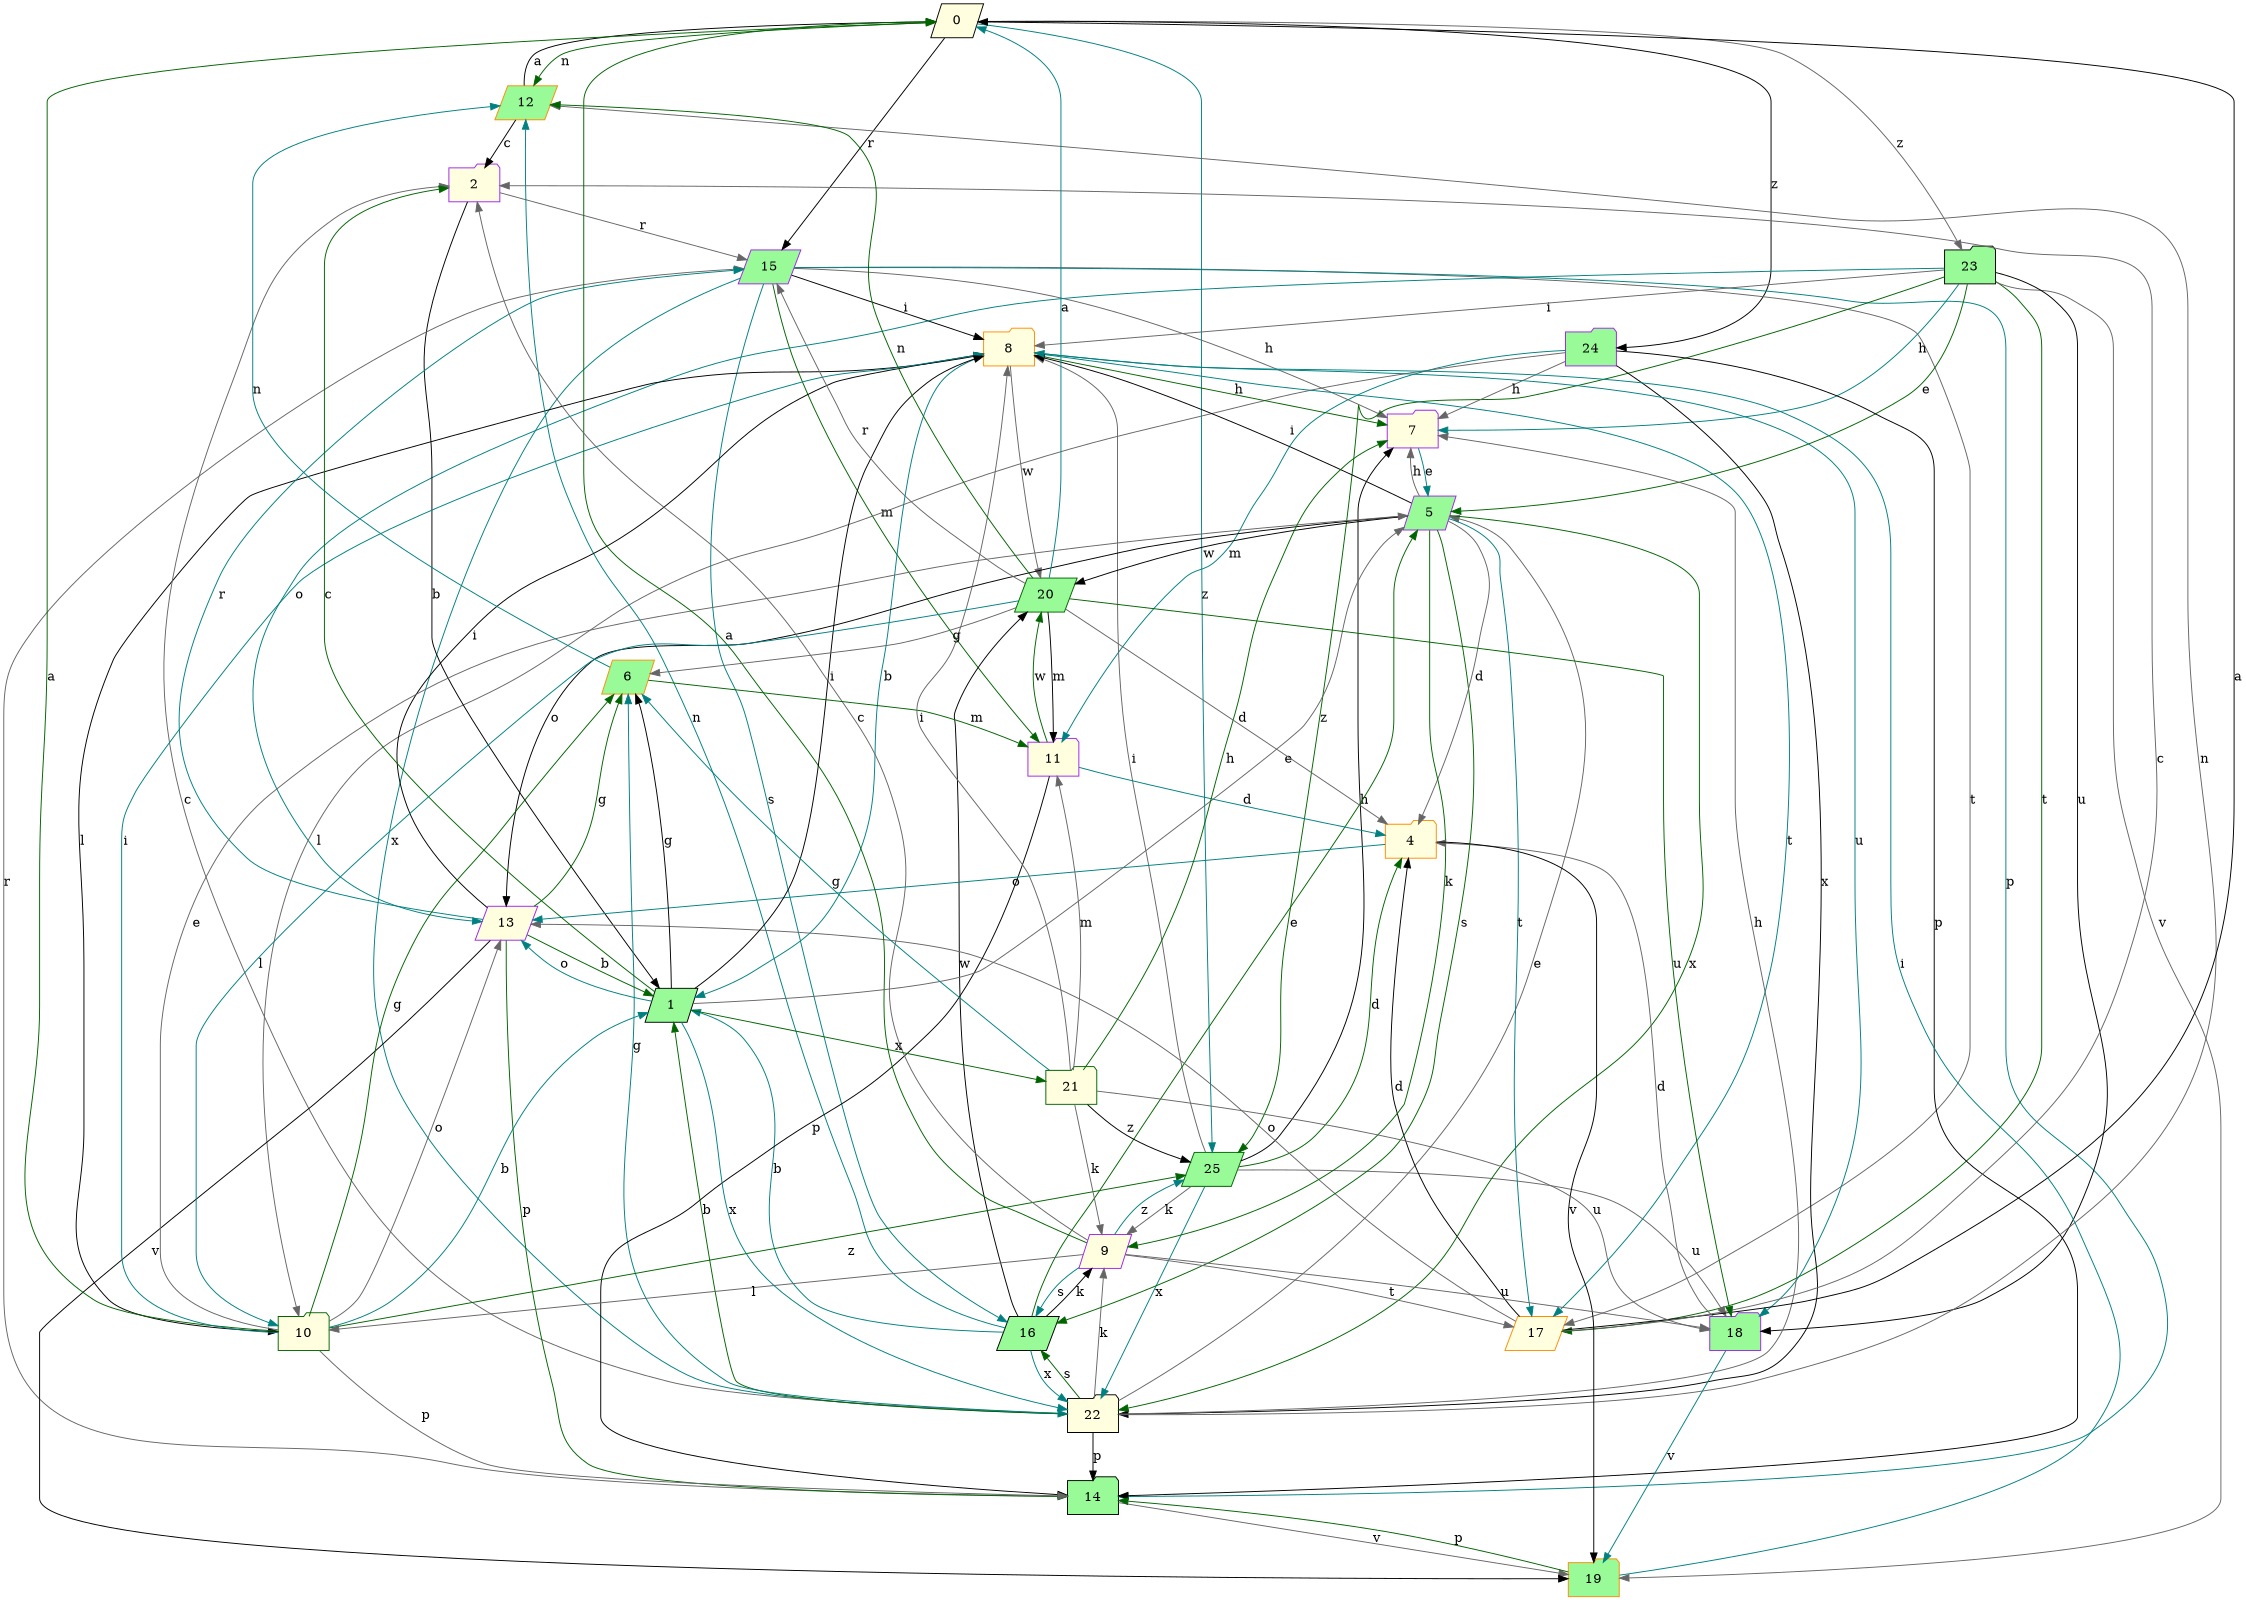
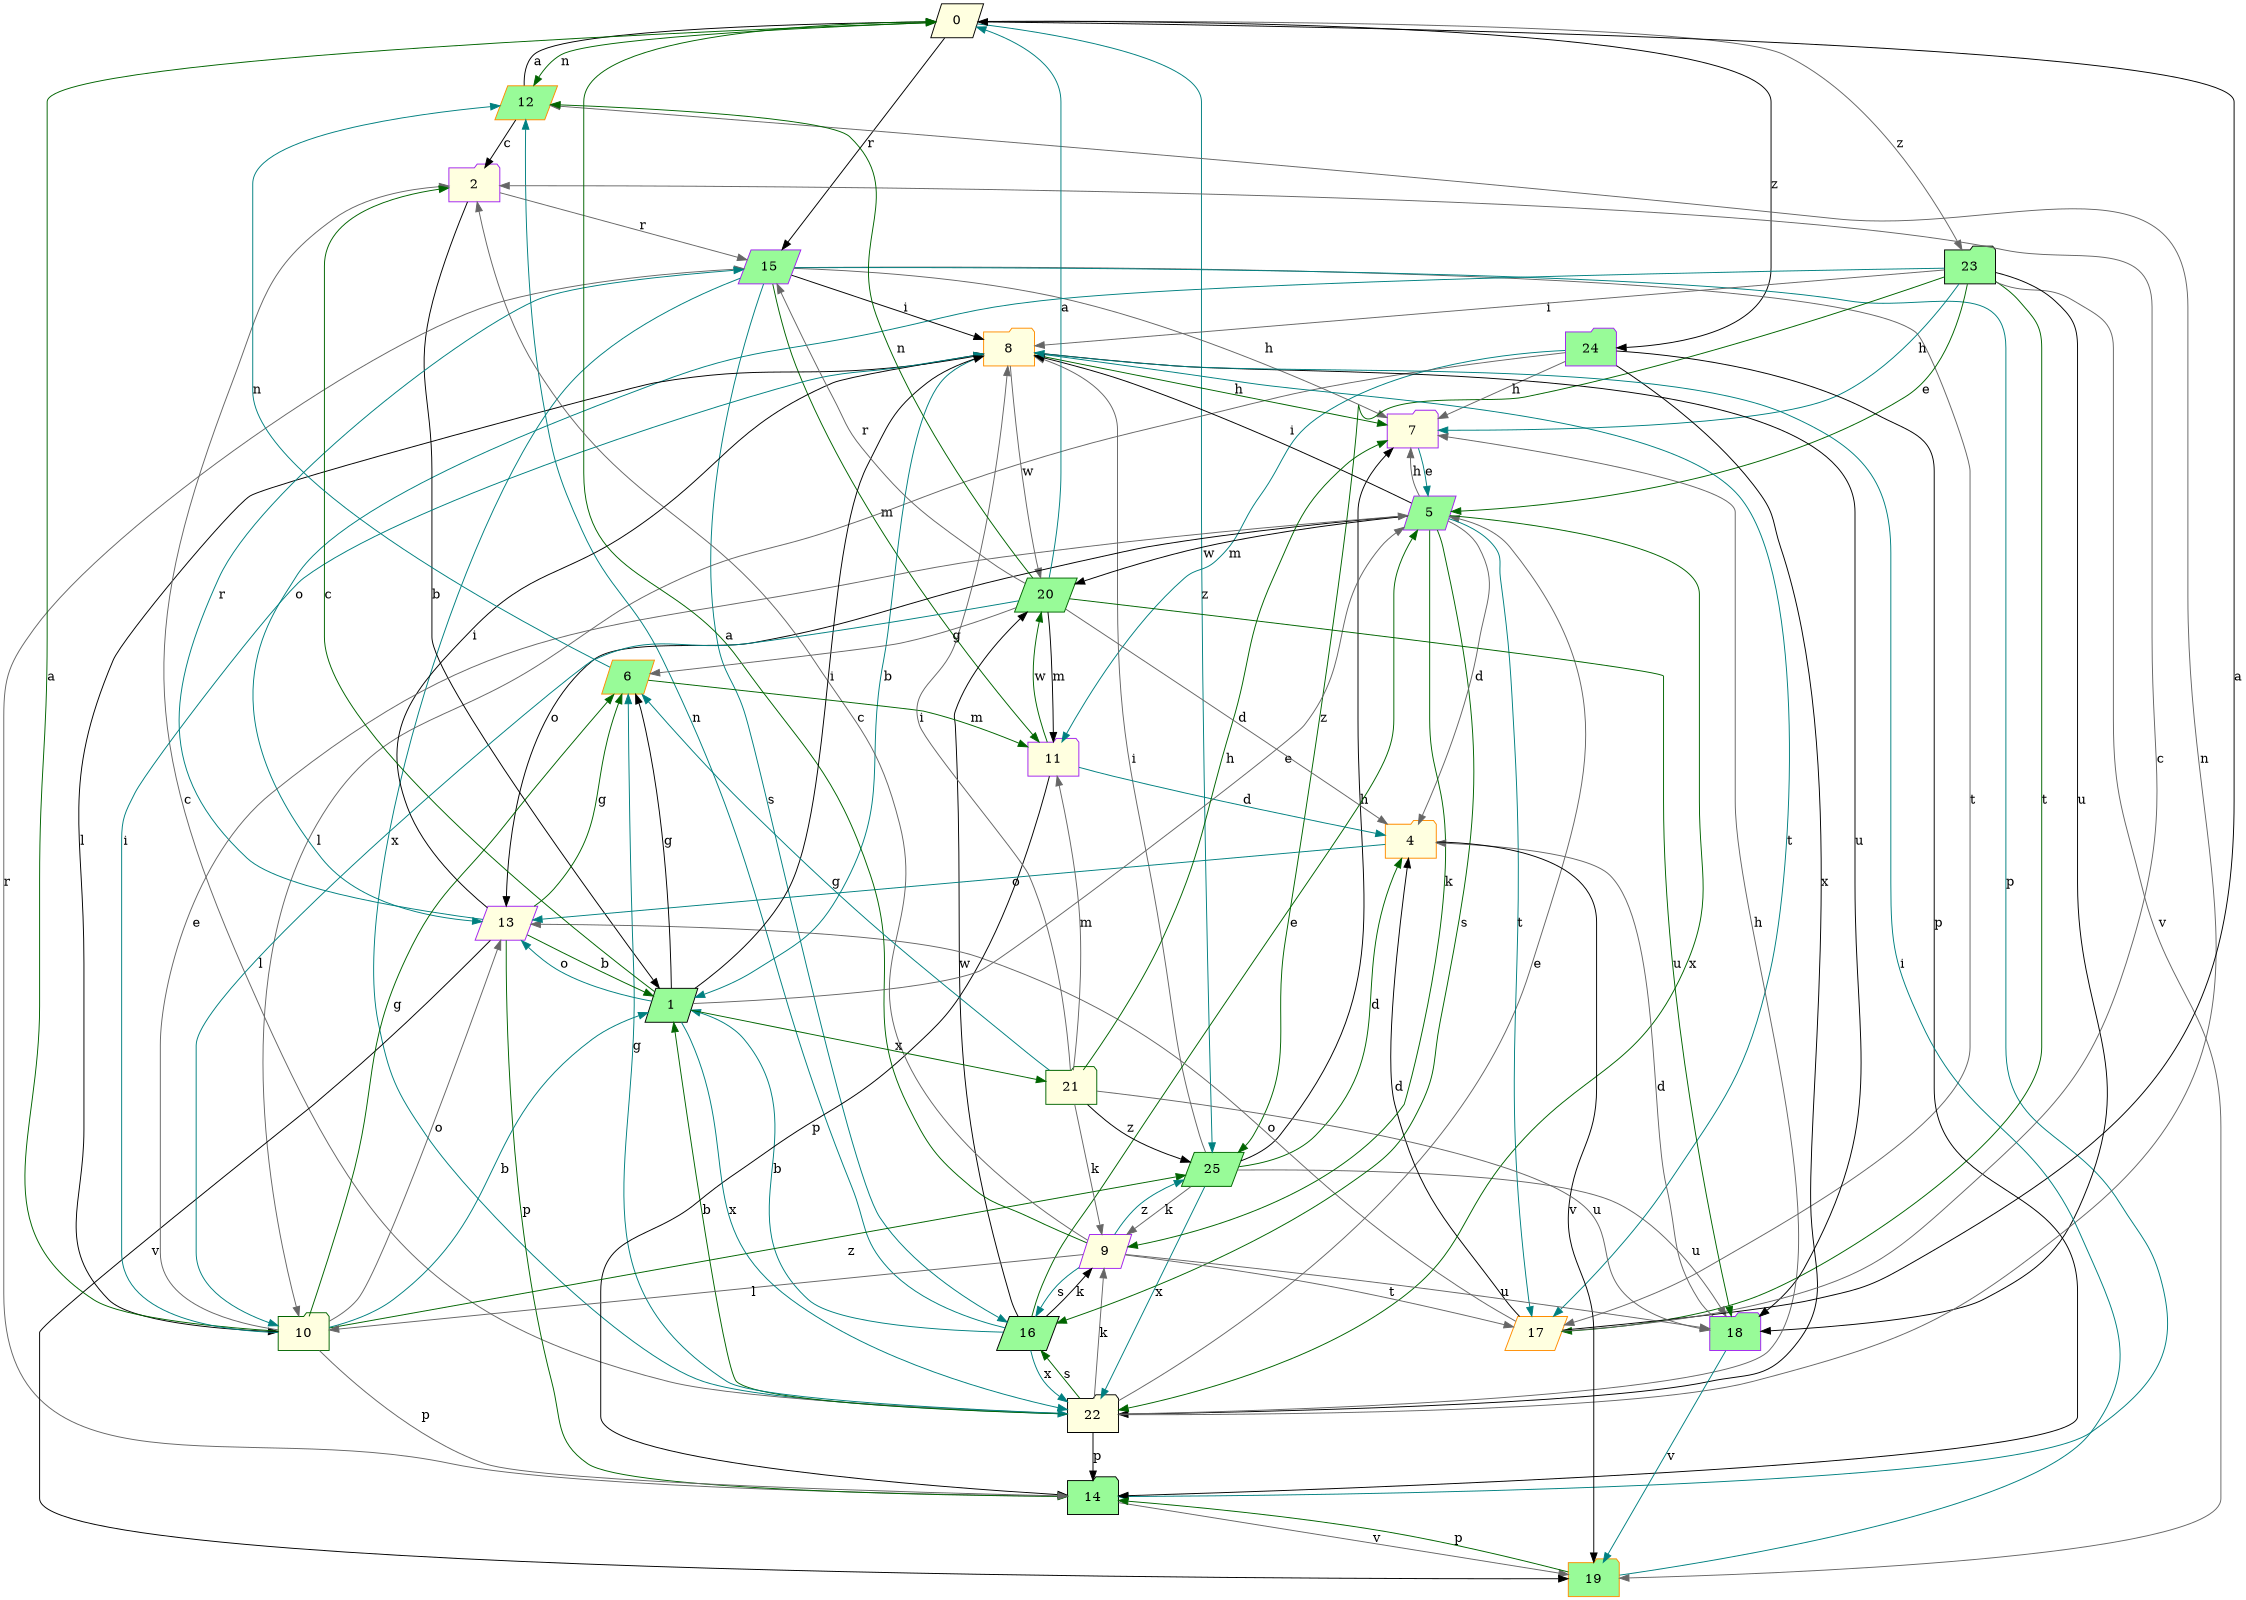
(1846, 491) -> (1846, 491)
